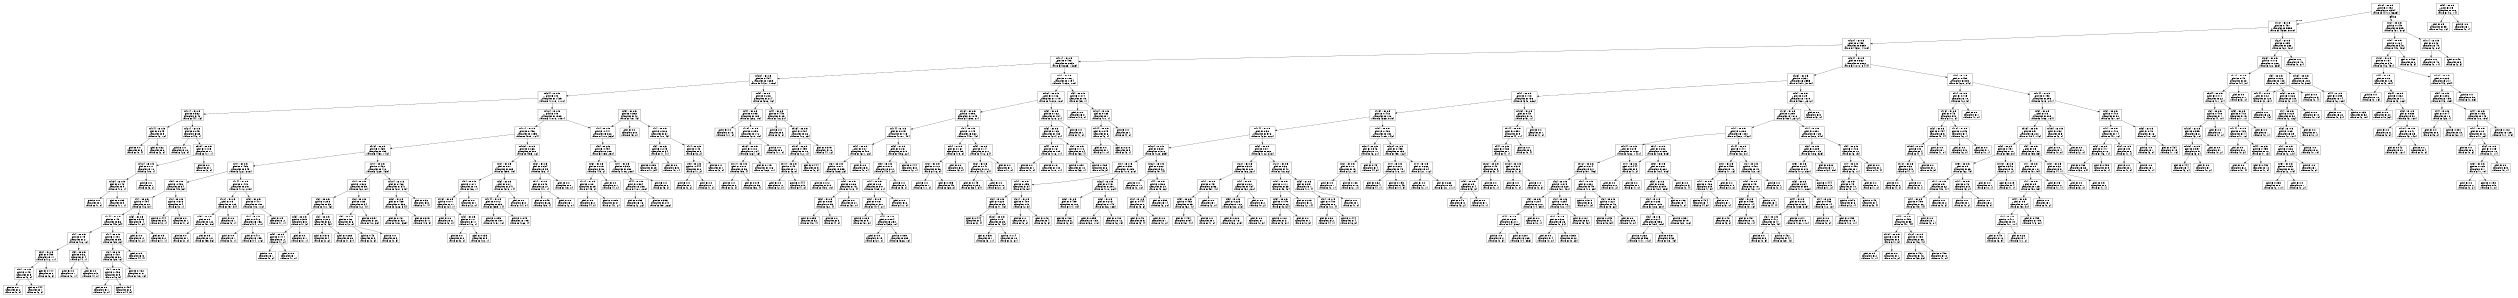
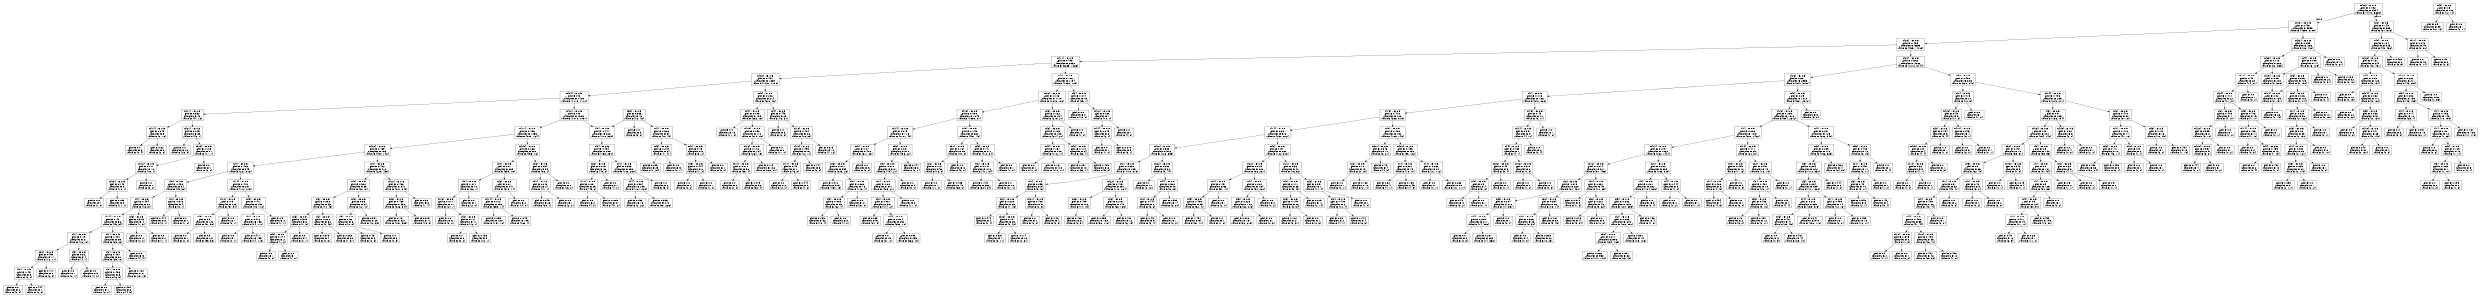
(2317, 88) -> (2292, 70)
(1630, 158) -> (1658, 158)
